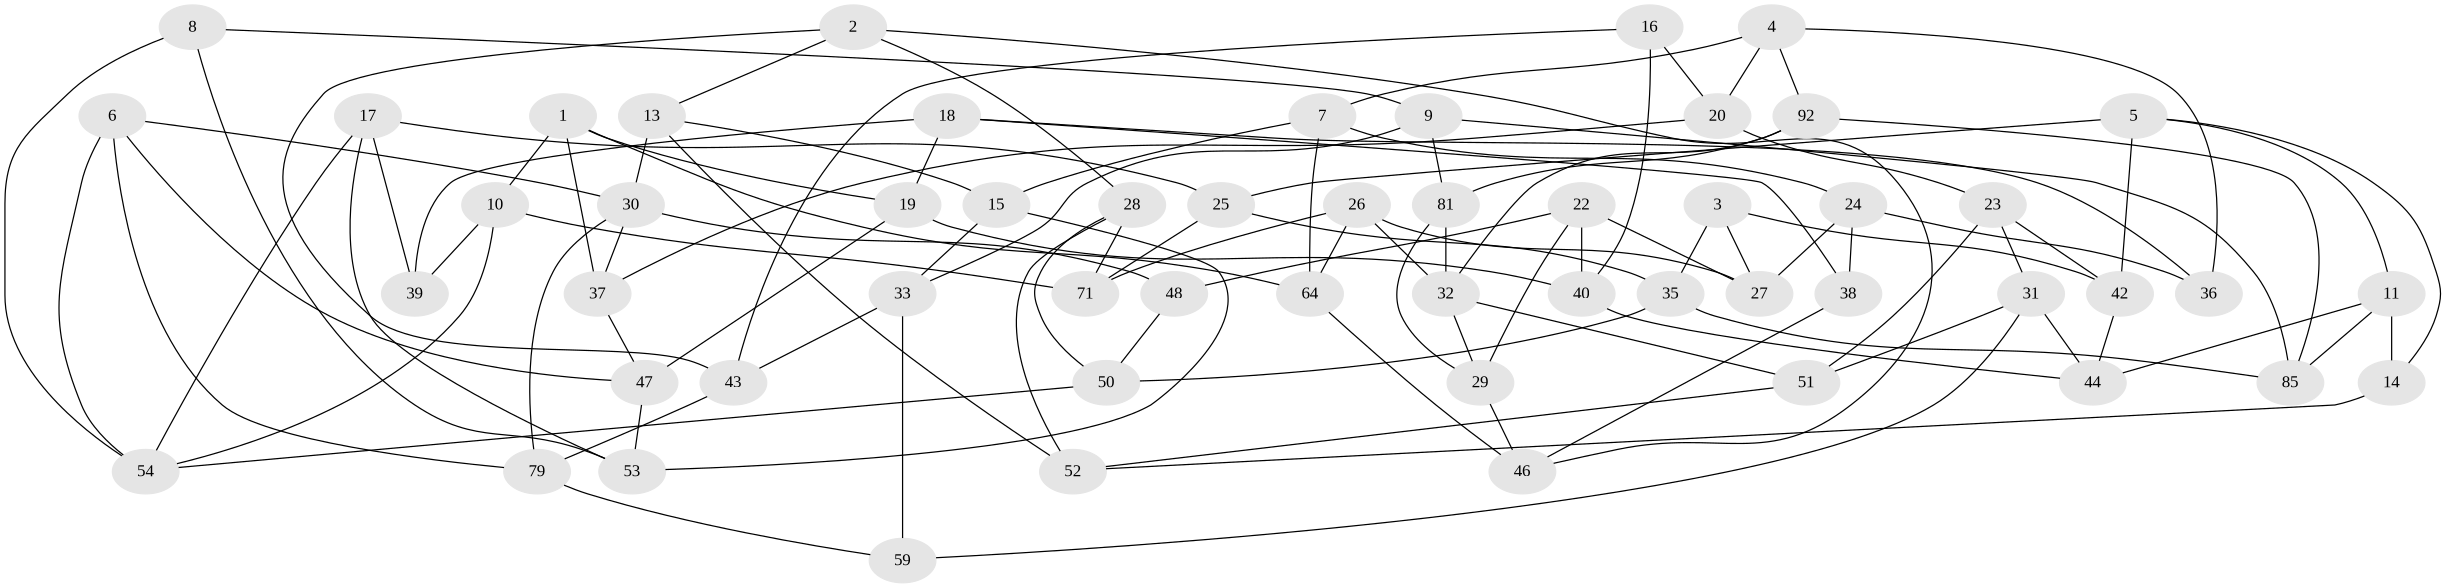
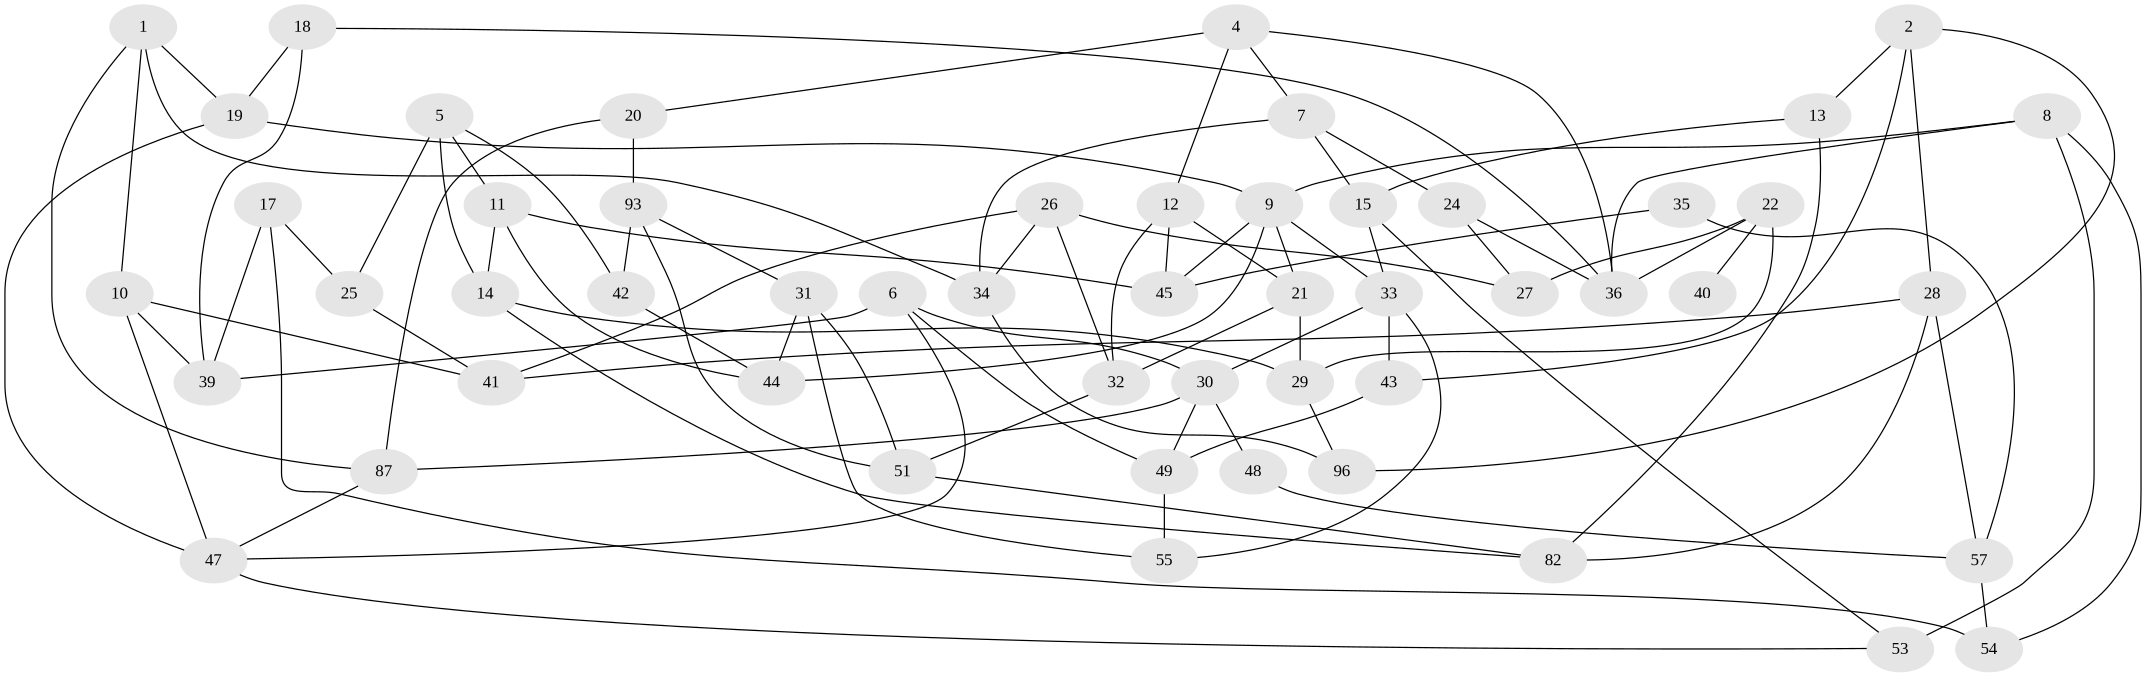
(1650, 27) -> none
(1806, 116) -> (1171, 205)
none -> (1778, 155)
(641, 161) -> (1314, 331)
(1446, 205) -> (1300, 294)
(1717, 205) -> none
(1993, 205) -> (633, 205)
(1370, 236) -> none
(1378, 249) -> (1692, 249)
(1241, 258) -> (756, 146)
(598, 294) -> (384, 472)
(1085, 294) -> (491, 383)
(1310, 294) -> (982, 294)
(1848, 294) -> none
(59, 303) -> (539, 350)
(1463, 338) -> (896, 330)
(1832, 352) -> (1063, 357)
(422, 362) -> none
(1106, 383) -> (1979, 561)
(2290, 383) -> (1164, 294)
(371, 387) -> (163, 416)
(537, 472) -> (1164, 472)
(1073, 472) -> (1553, 561)
(1522, 472) -> (1342, 472)
(903, 561) -> (1164, 561)
